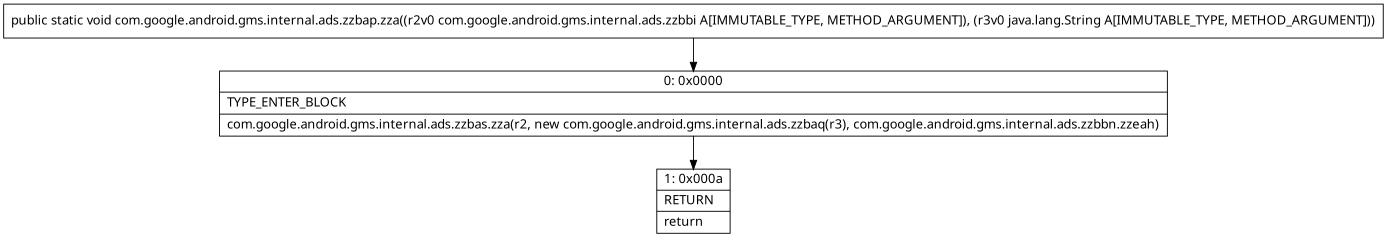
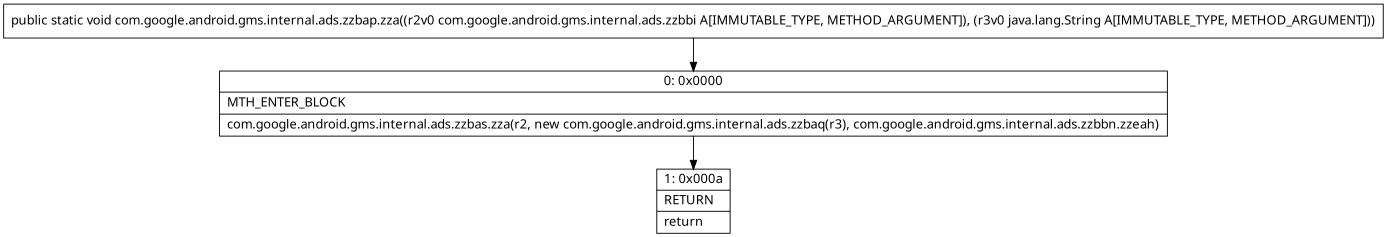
(287, 103) -> (286, 103)
